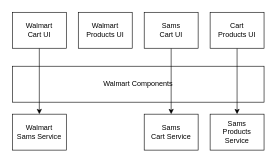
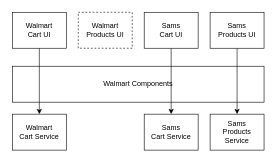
(105, 30) -> (105, 30)
(237, 30) -> (237, 30)
(39, 132) -> (39, 132)
